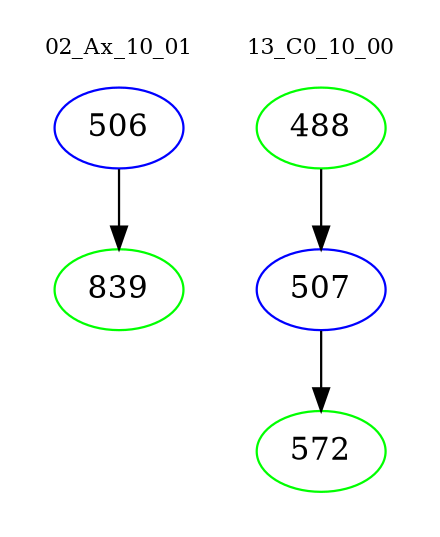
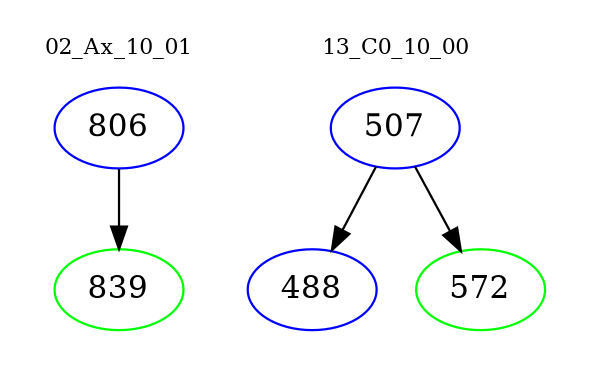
(119, 128) -> (119, 128)
(321, 128) -> (312, 290)
(321, 198) -> (359, 198)
